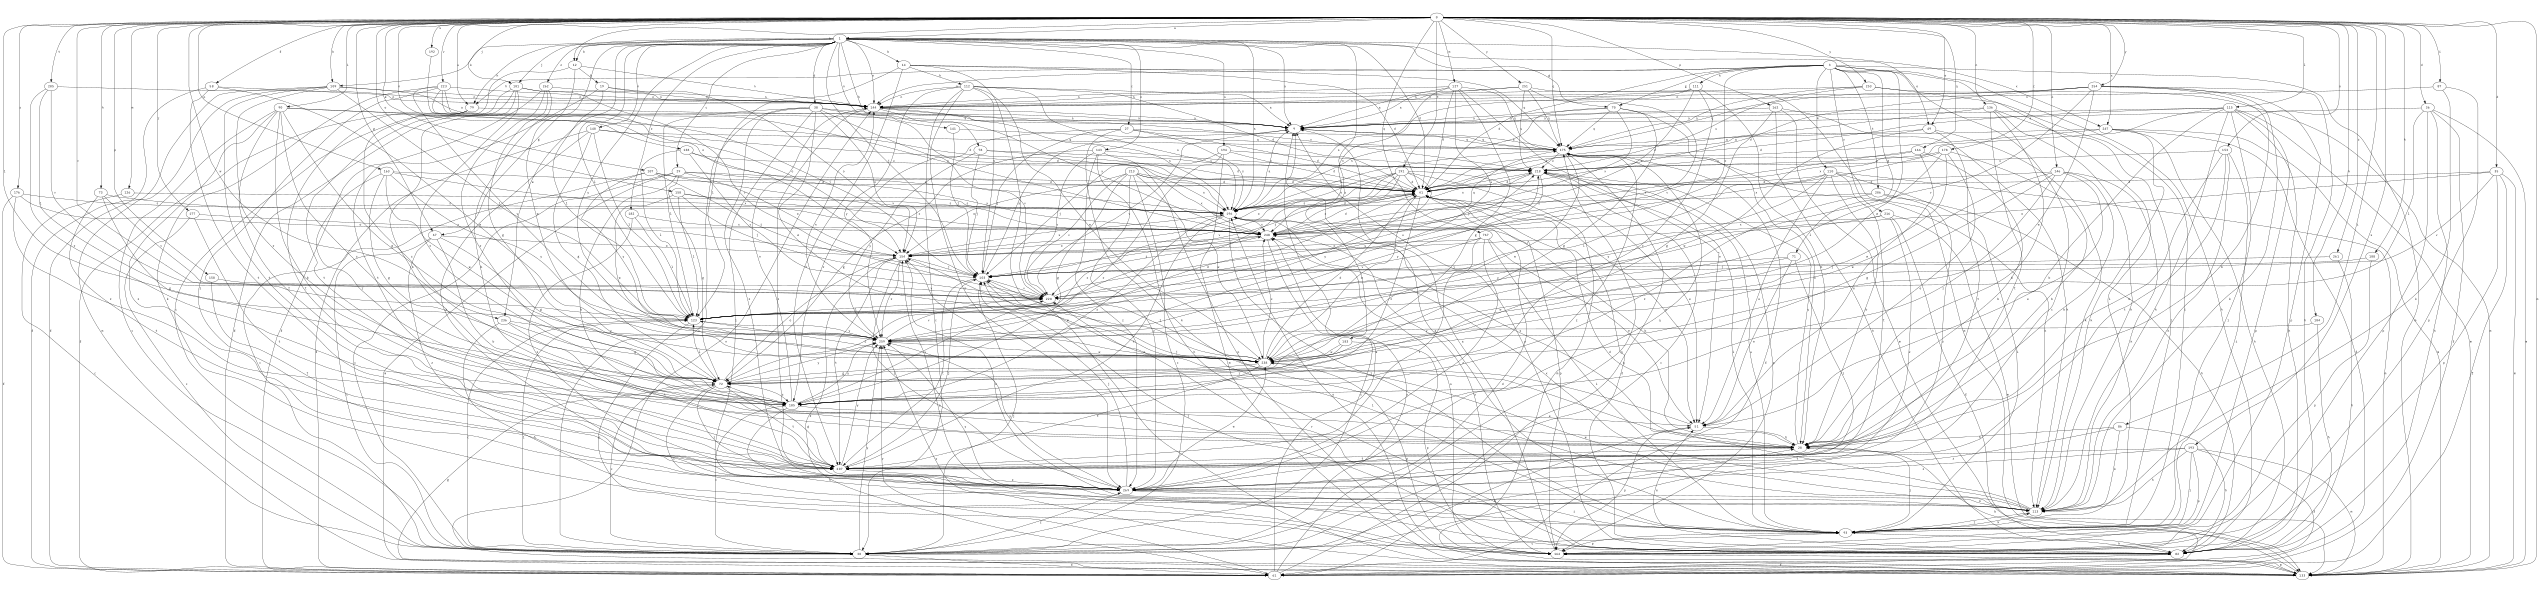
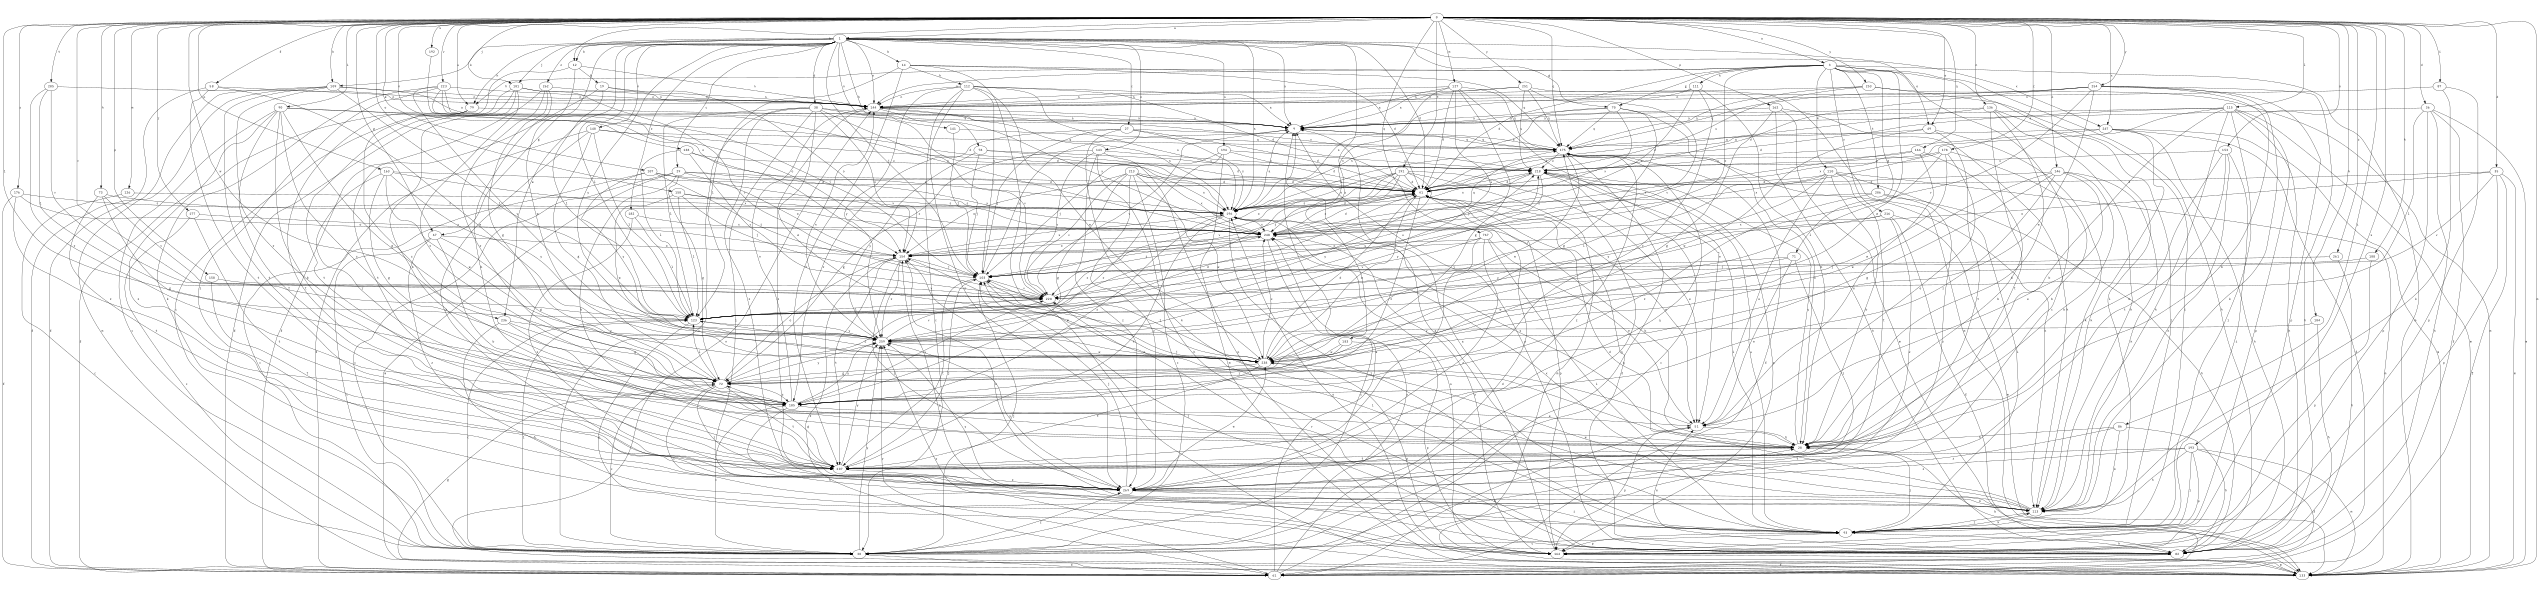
none -> (1692, 27)
